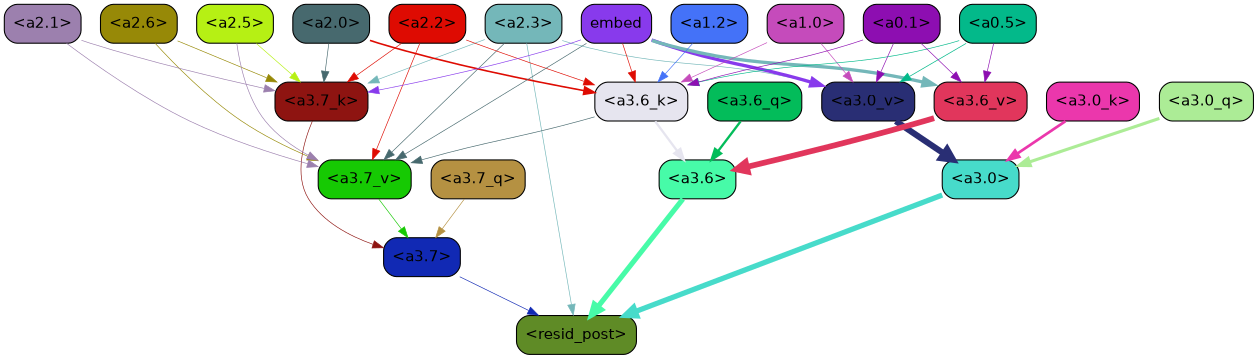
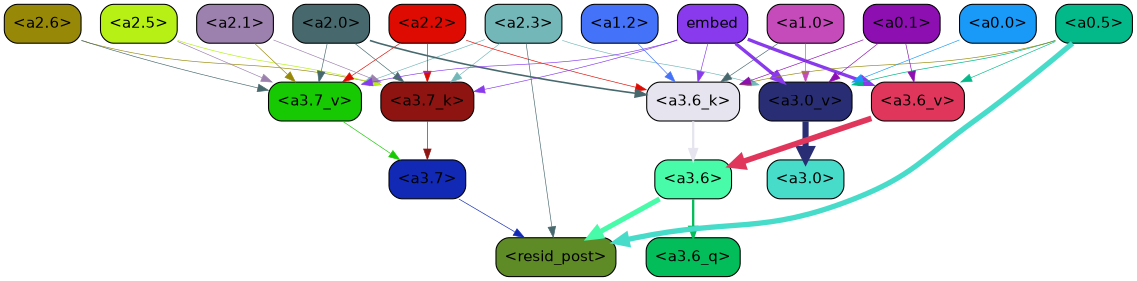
none -> (998, 24)
(744, 53) -> (748, 64)
(990, 57) -> (1013, 60)
(849, 62) -> (919, 63)
(629, 63) -> (704, 58)
(460, 65) -> (508, 73)
(855, 70) -> (796, 57)
(448, 98) -> (420, 63)
(496, 99) -> (518, 65)
(1093, 102) -> none
(1206, 102) -> none
(225, 109) -> (169, 66)
(181, 116) -> (266, 54)
(729, 136) -> (693, 213)
(508, 138) -> (325, 53)
(549, 174) -> (539, 135)
(478, 179) -> none
(789, 253) -> (871, 192)
